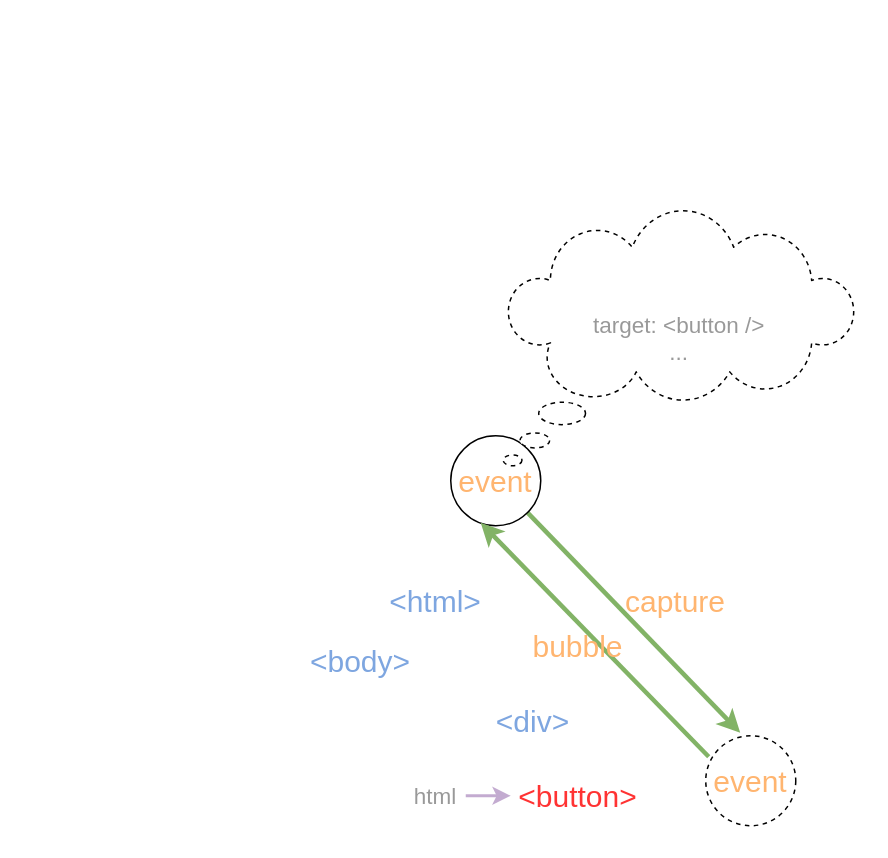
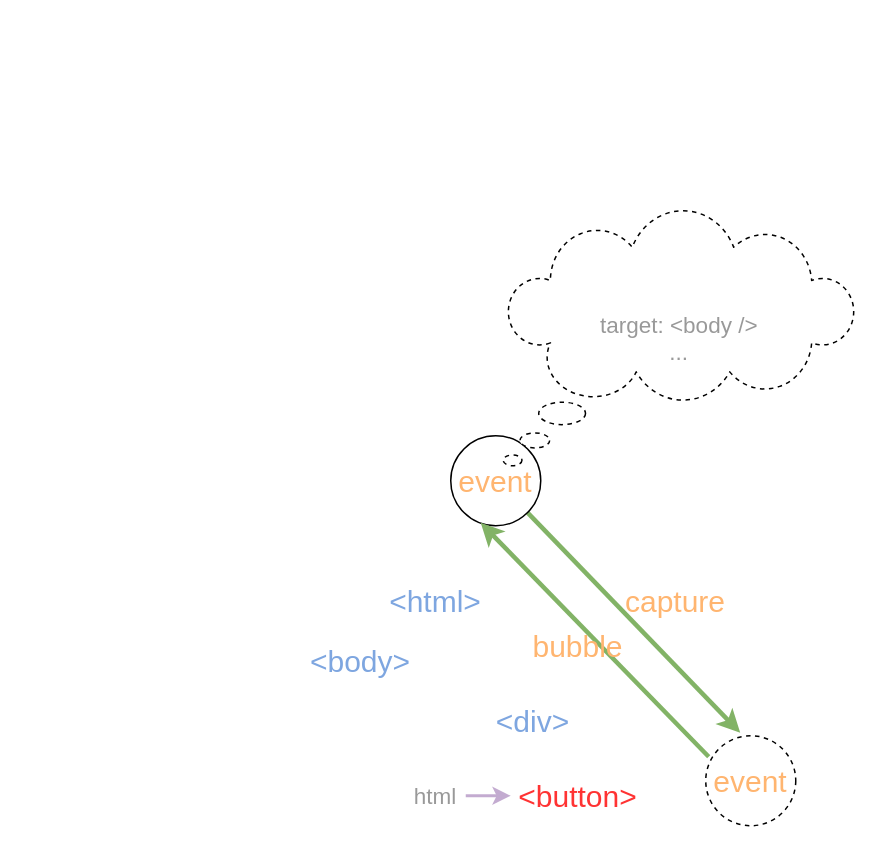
(680, 338) -> (680, 338)
